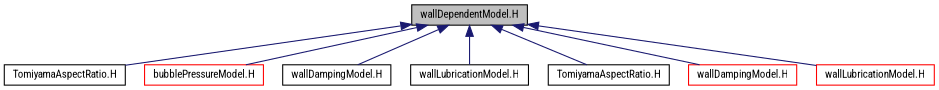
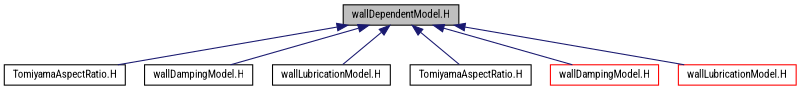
(204, 75) -> none
